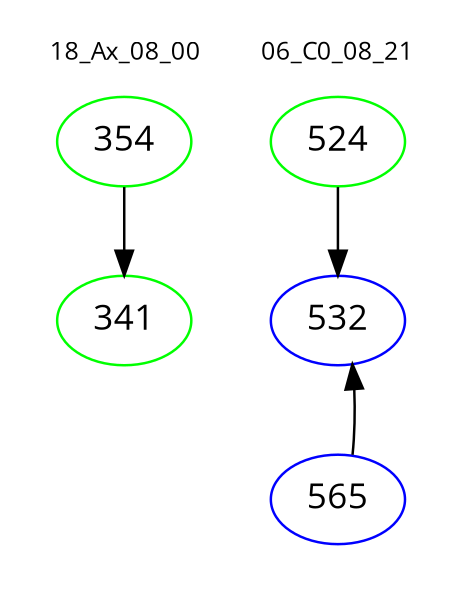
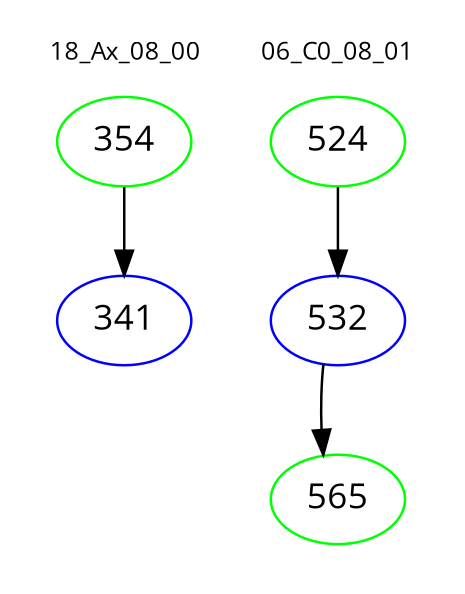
(338, 53) -> (338, 53)
(124, 321) -> (124, 321)
(355, 422) -> (321, 397)
(338, 499) -> (338, 499)
